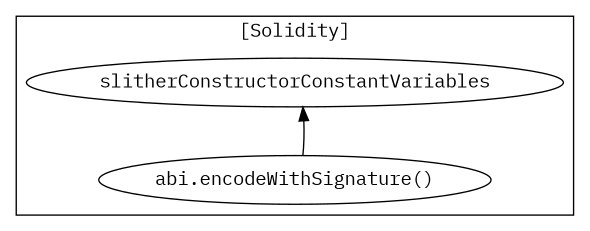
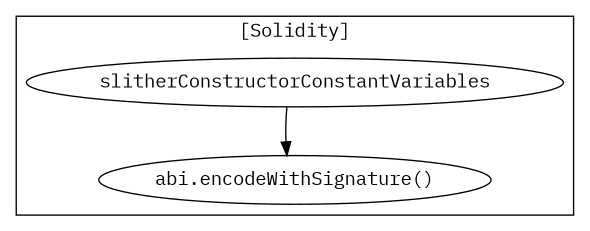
(304, 138) -> (286, 125)
